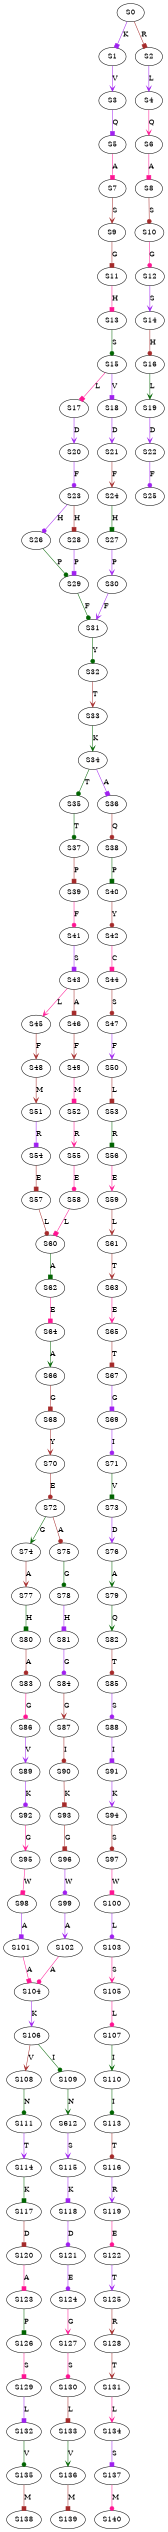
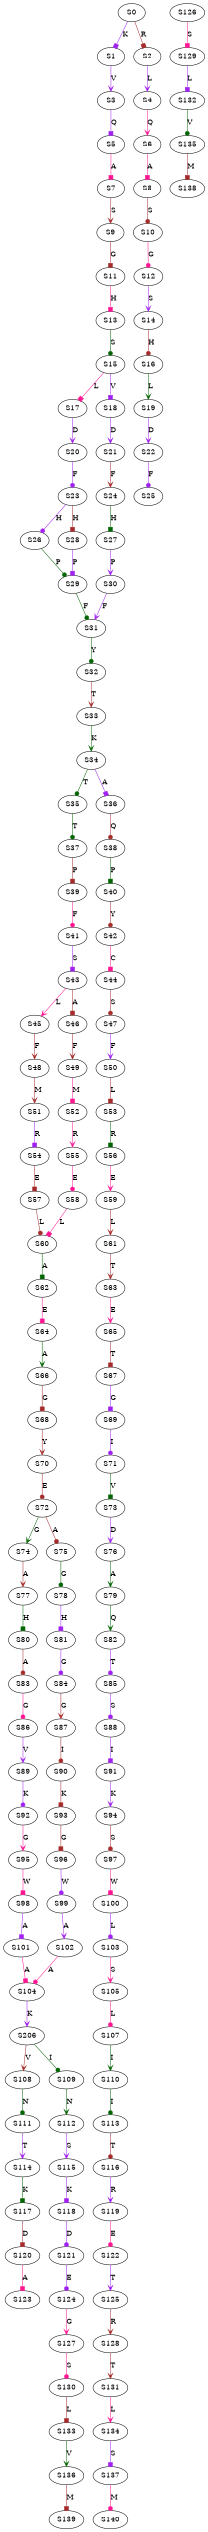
(112, 1660) -> (110, 1660)
(32, 2036) -> (27, 2036)
(68, 2124) -> (66, 2124)
(24, 2319) -> none
